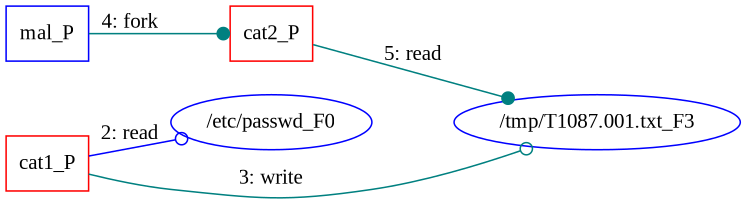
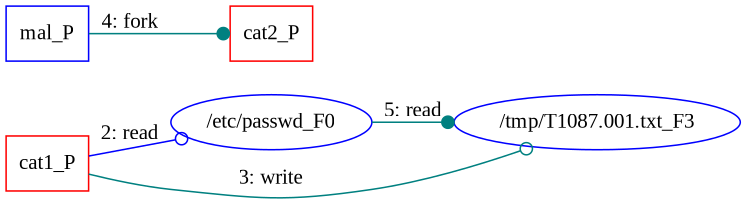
(408, 71) -> (407, 122)
